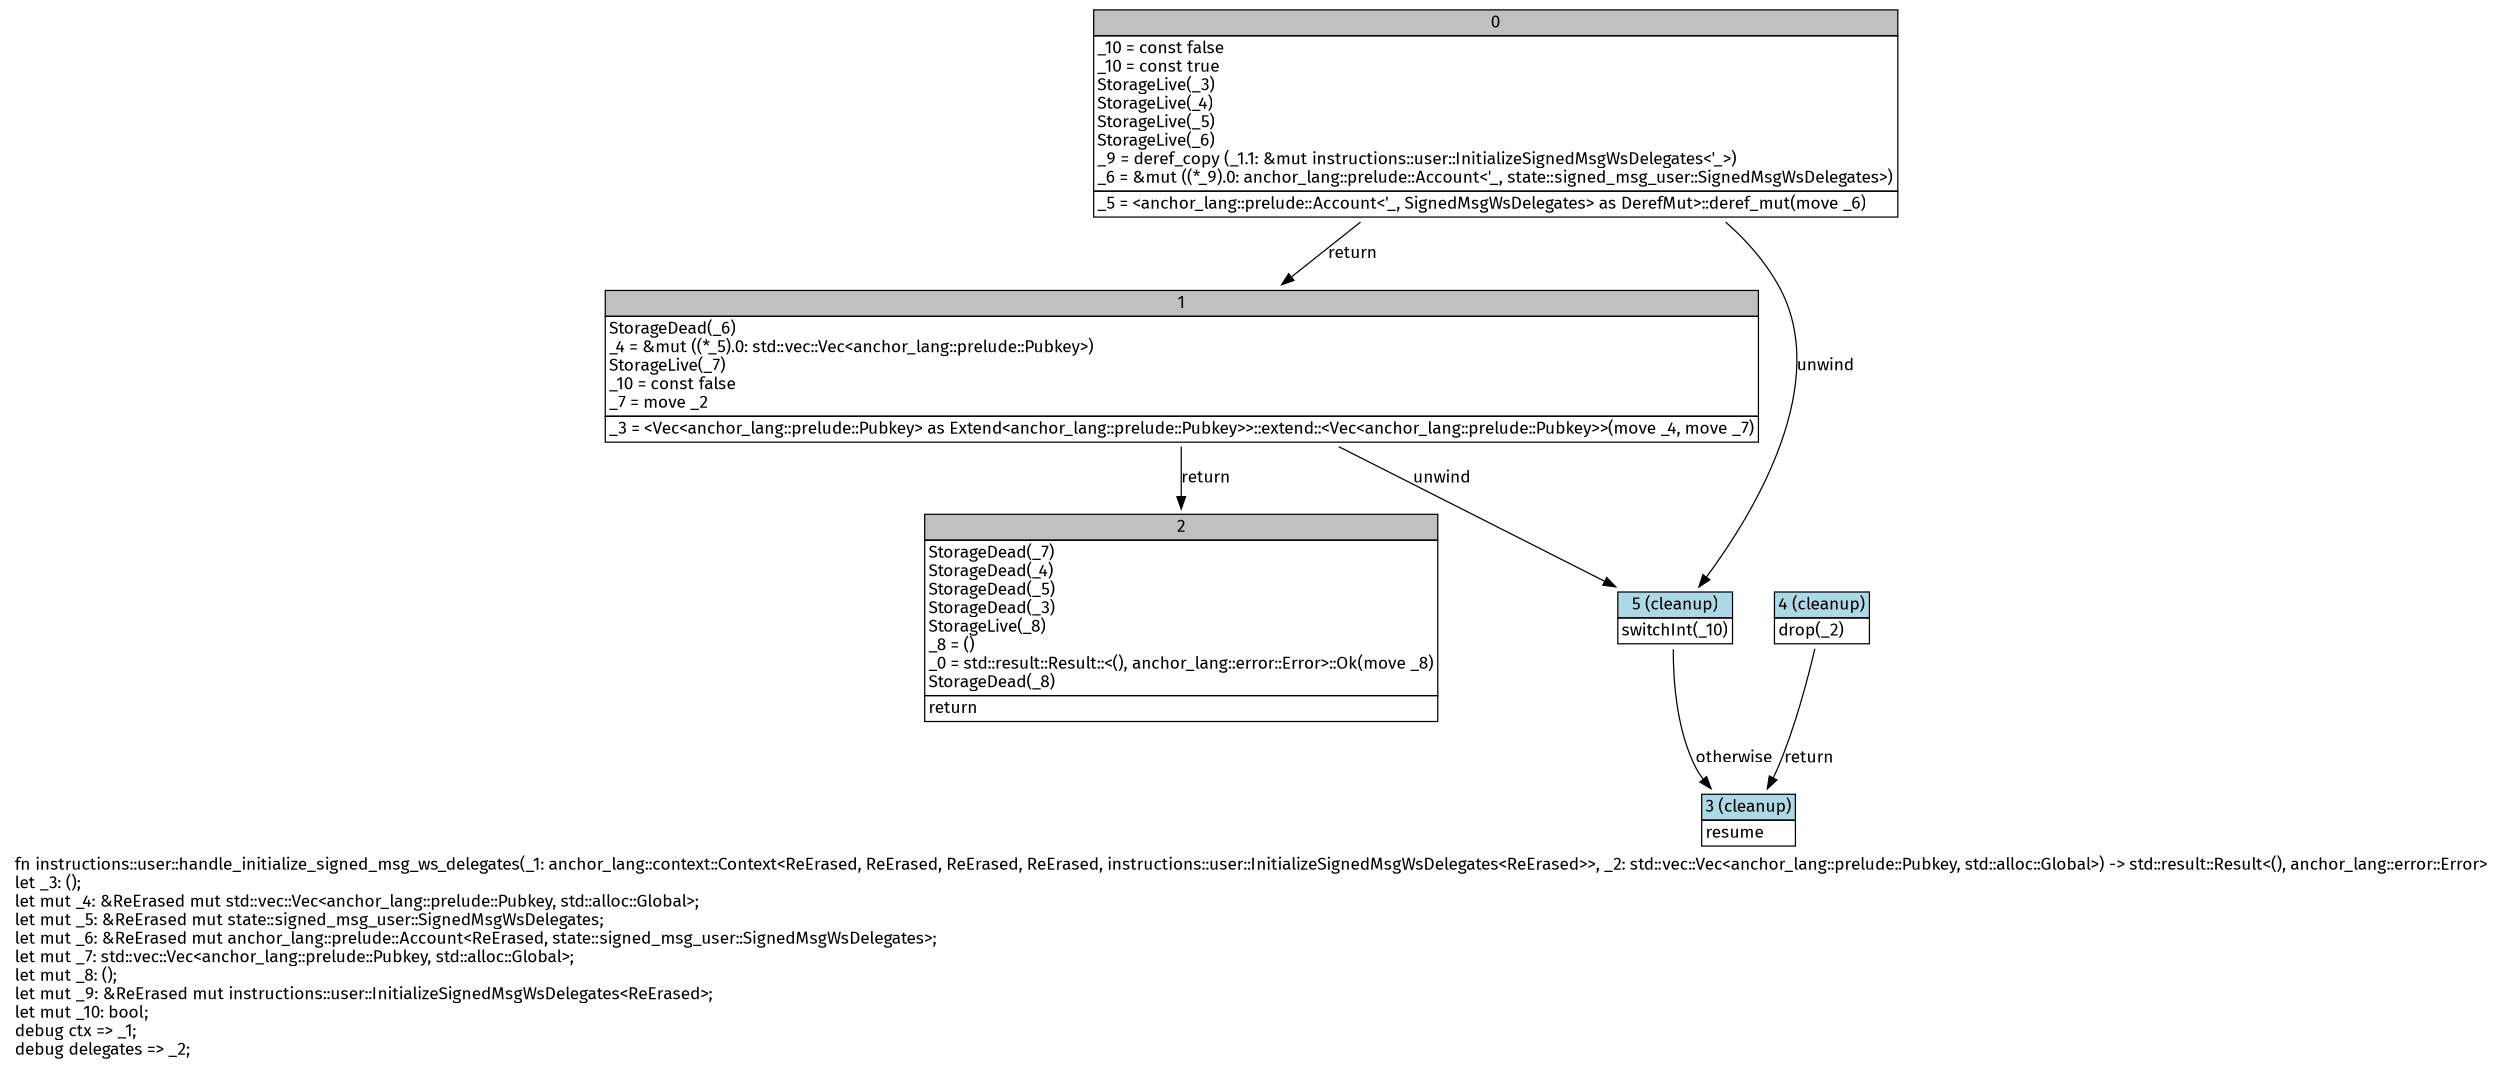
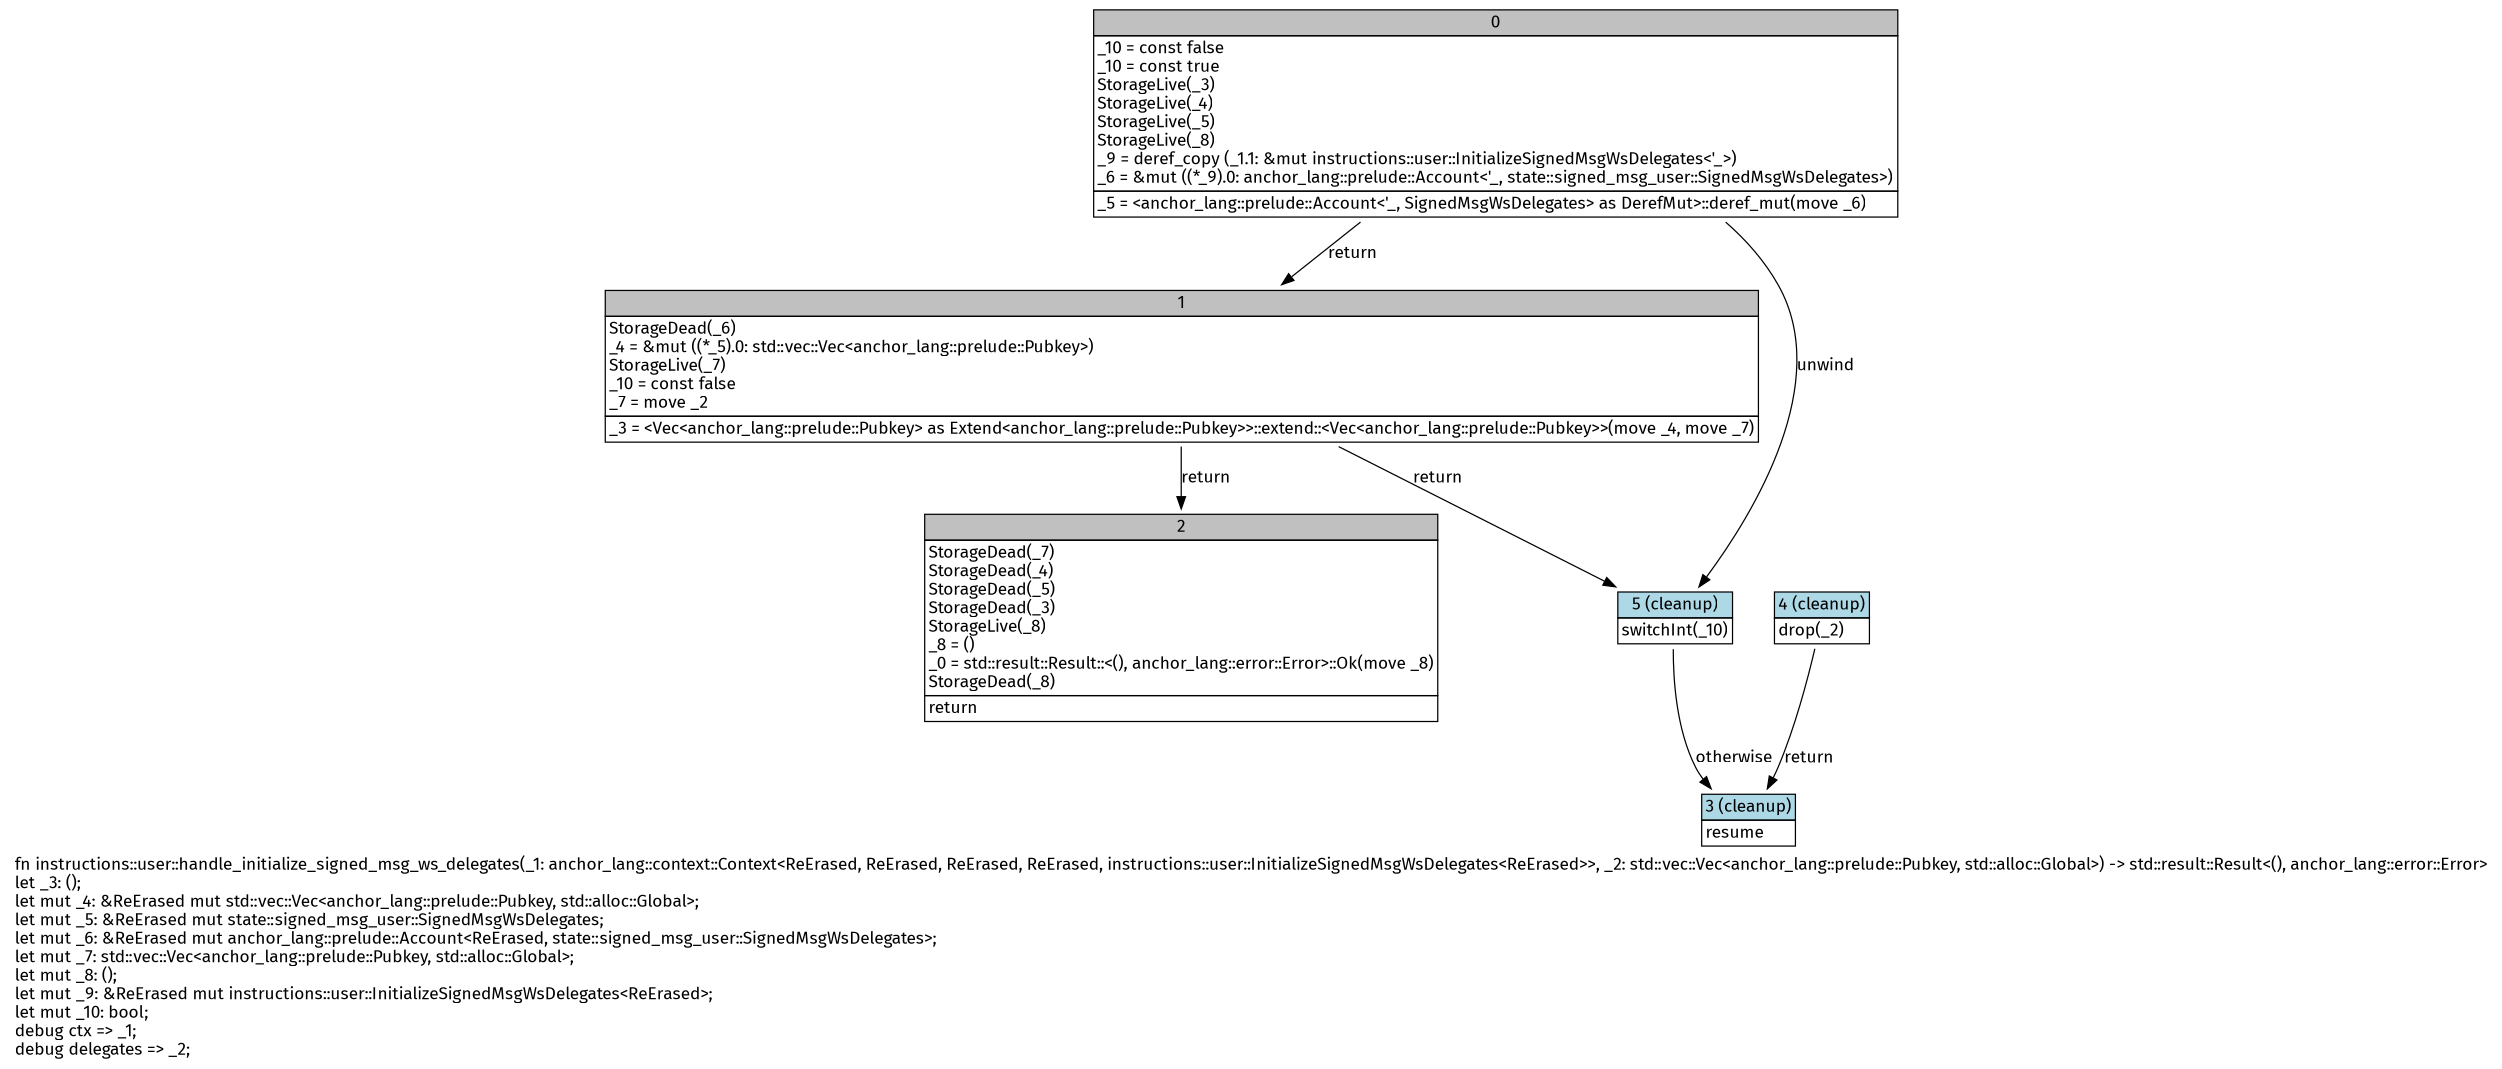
(1157, 141) -> (1157, 141)
(1442, 478) -> (1438, 478)
